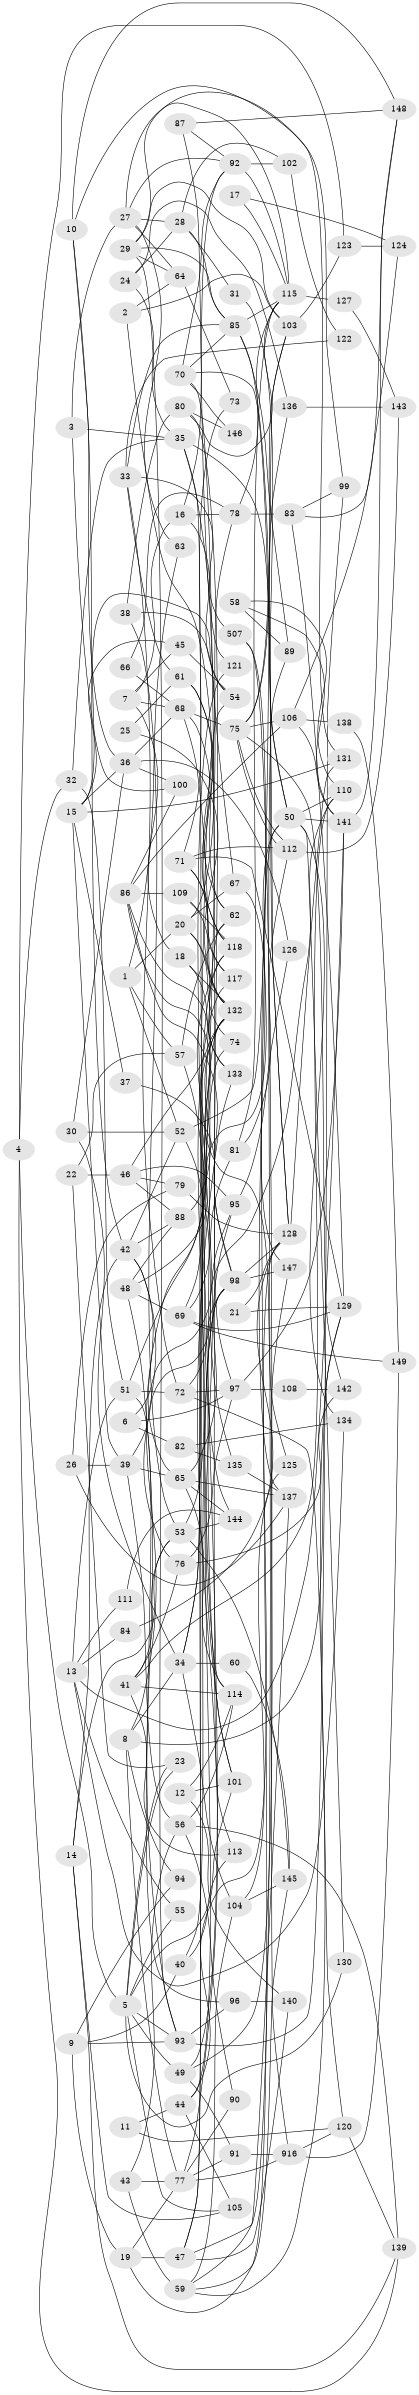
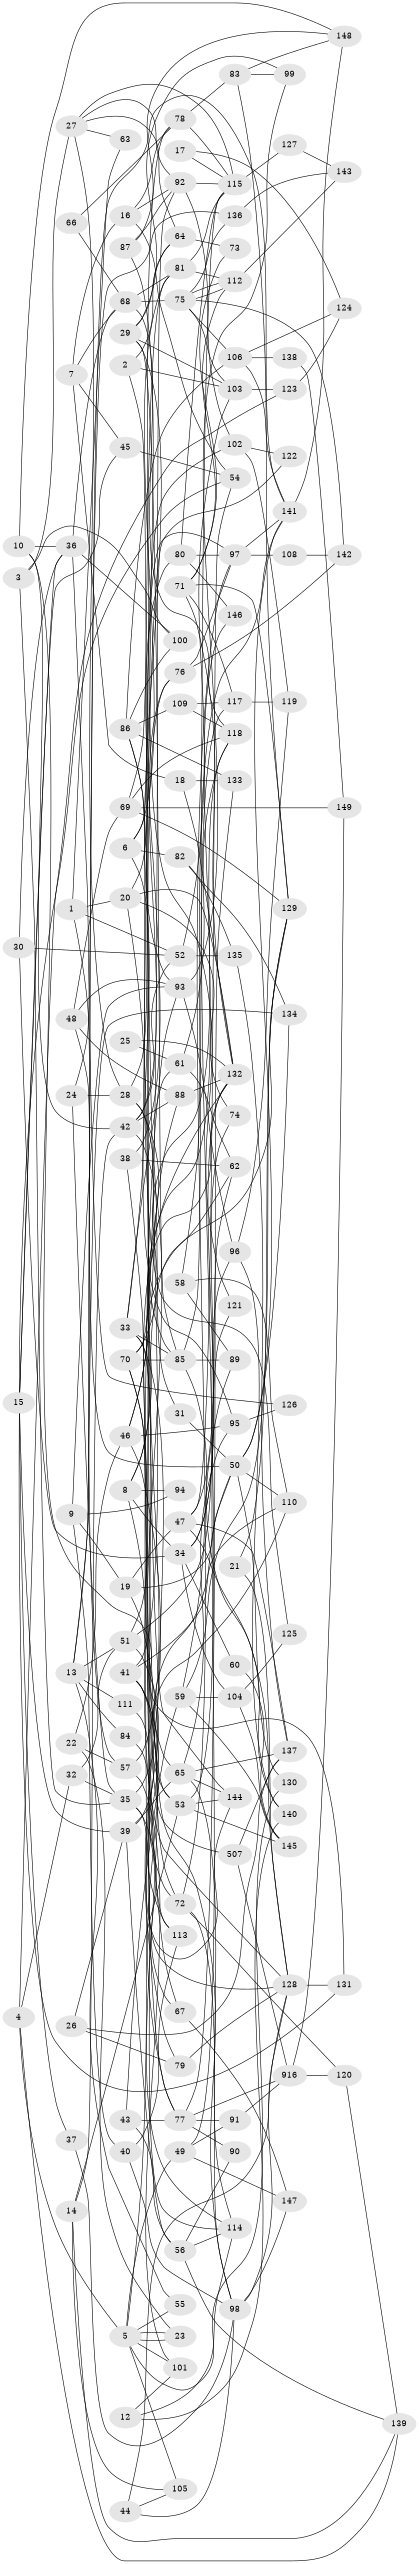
none -> (149, 557)
none -> (290, 702)
(209, 1246) -> (153, 285)
(125, 2127) -> none
